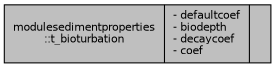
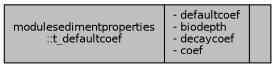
(84, 39) -> (84, 39)
